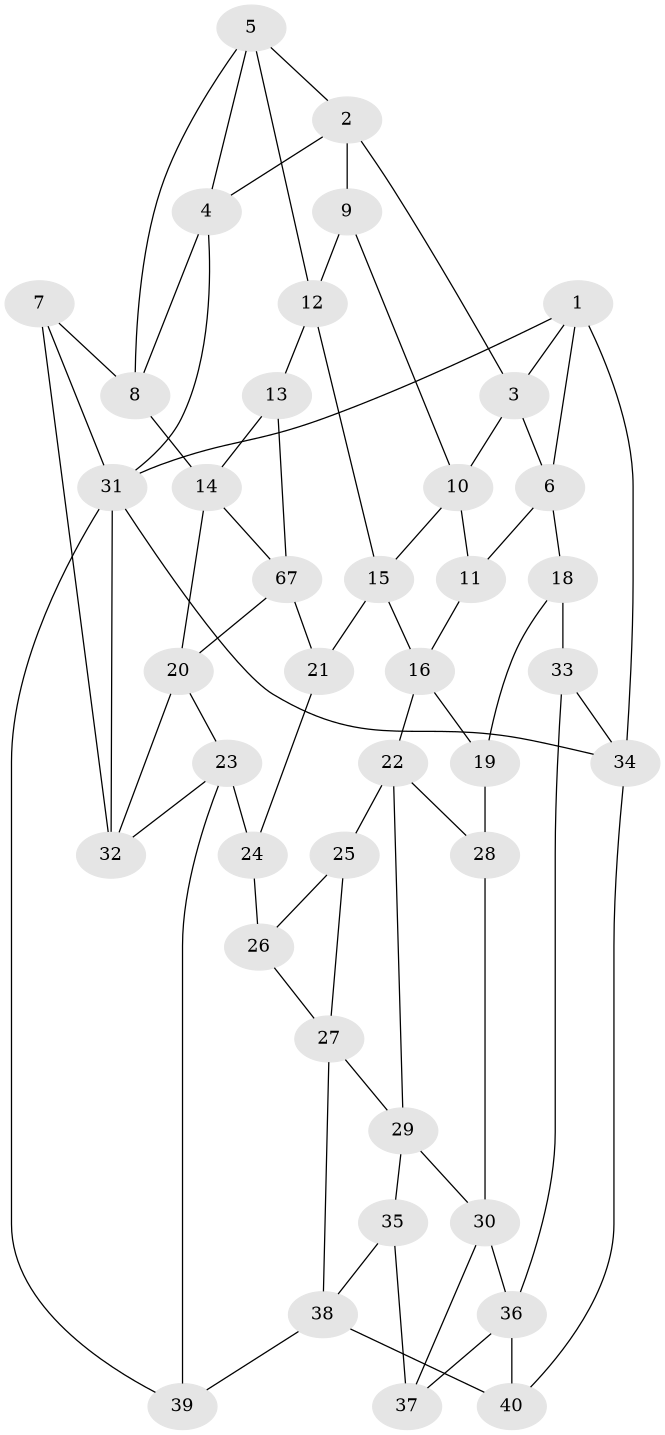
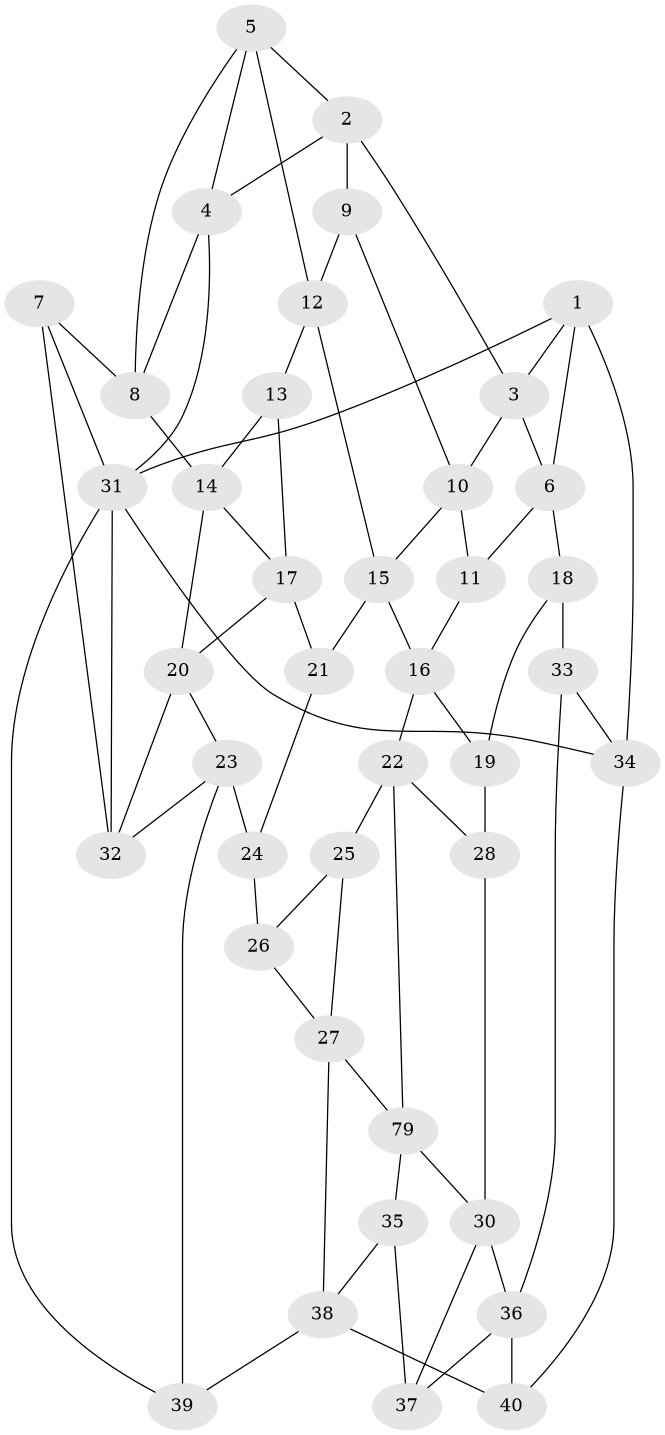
(287, 579) -> (287, 579)
(403, 1131) -> (403, 1131)
